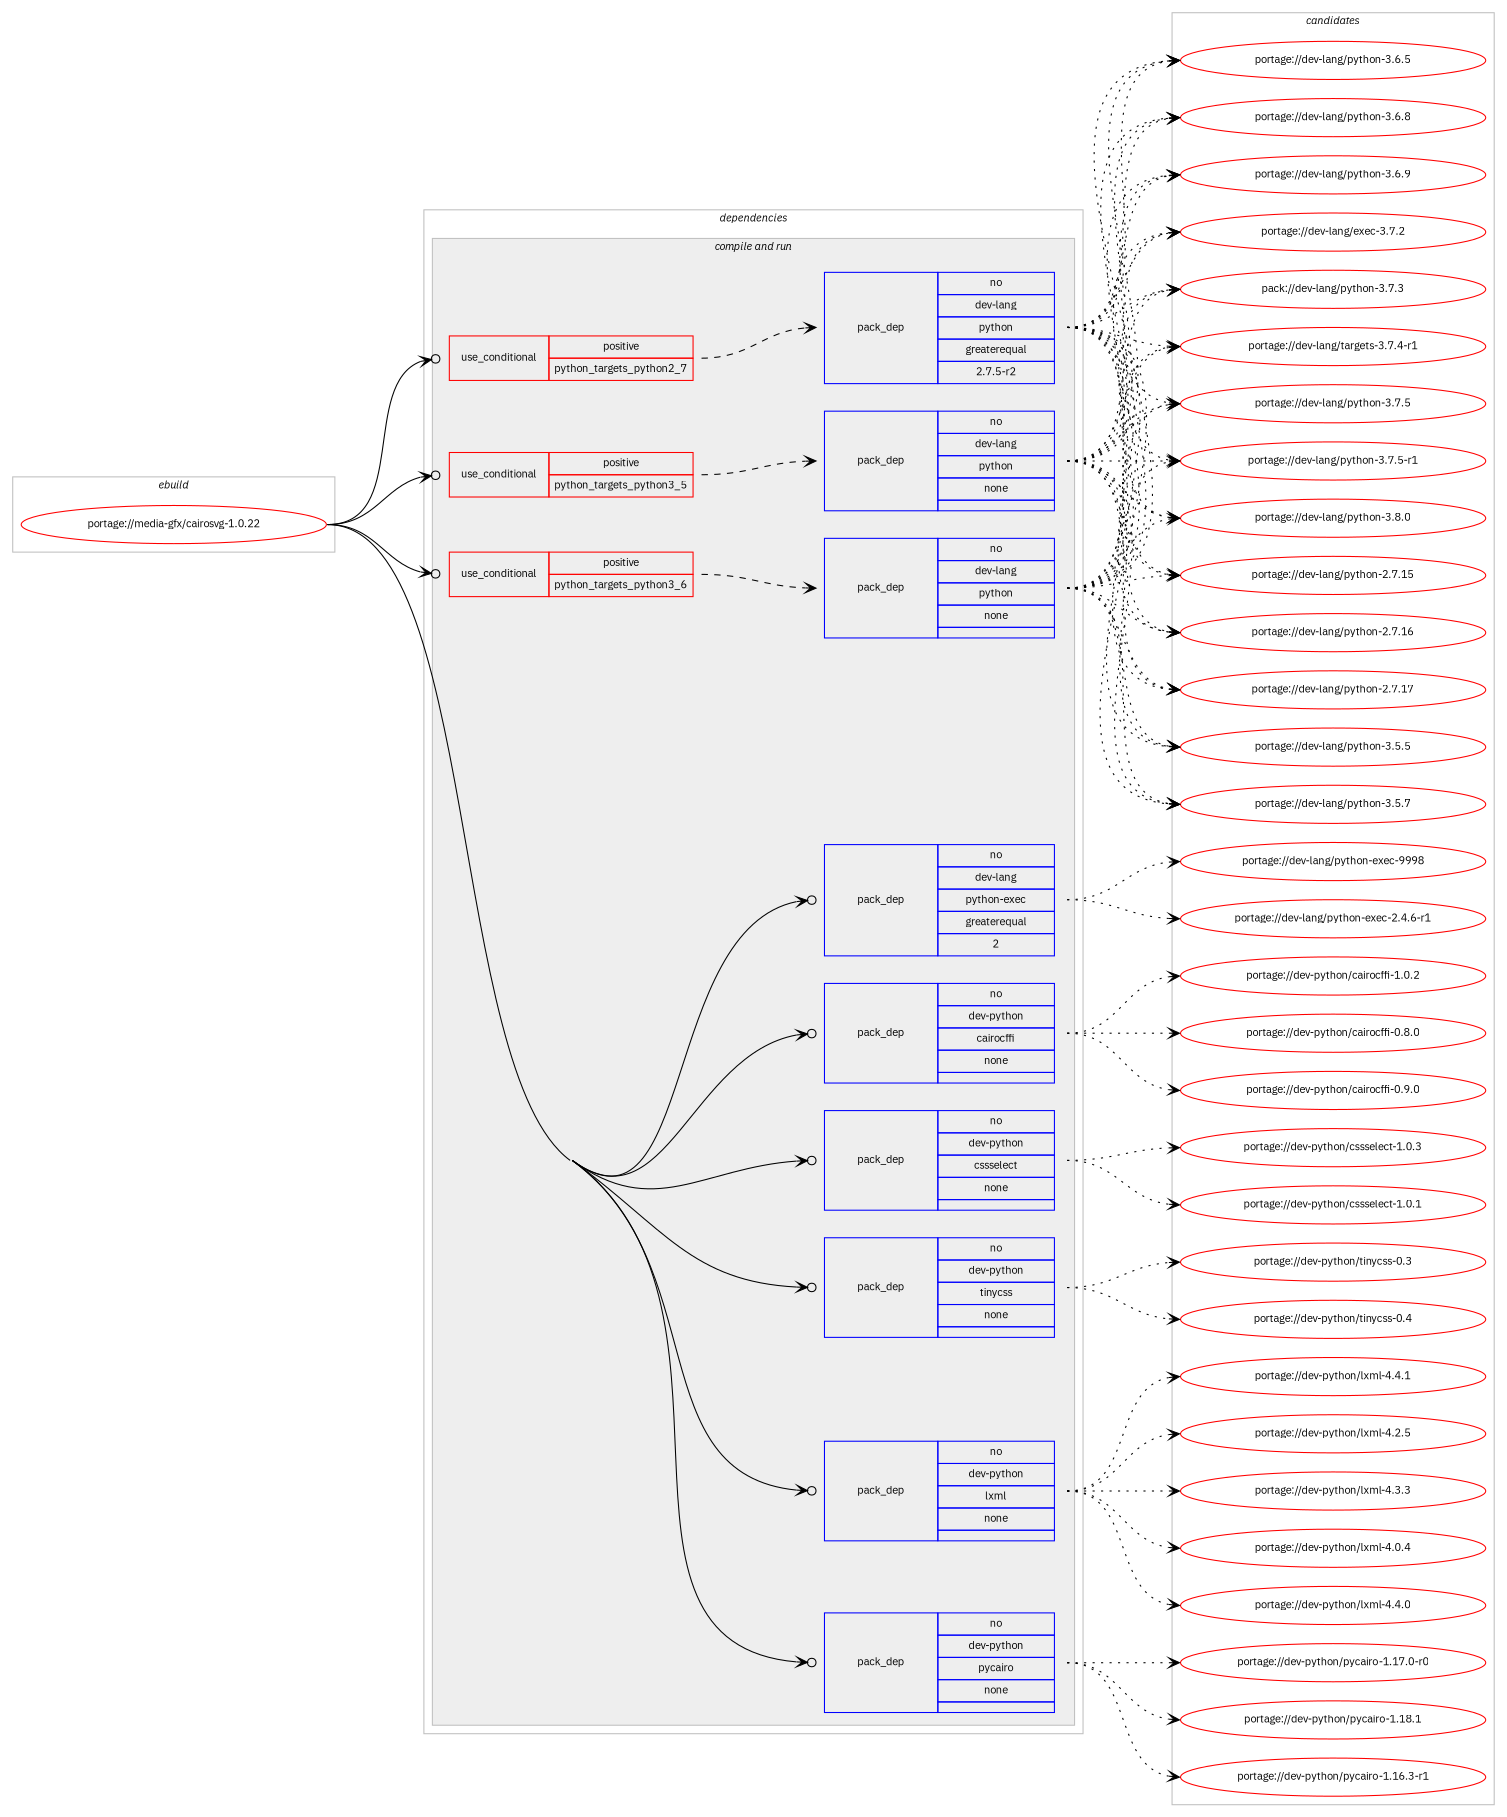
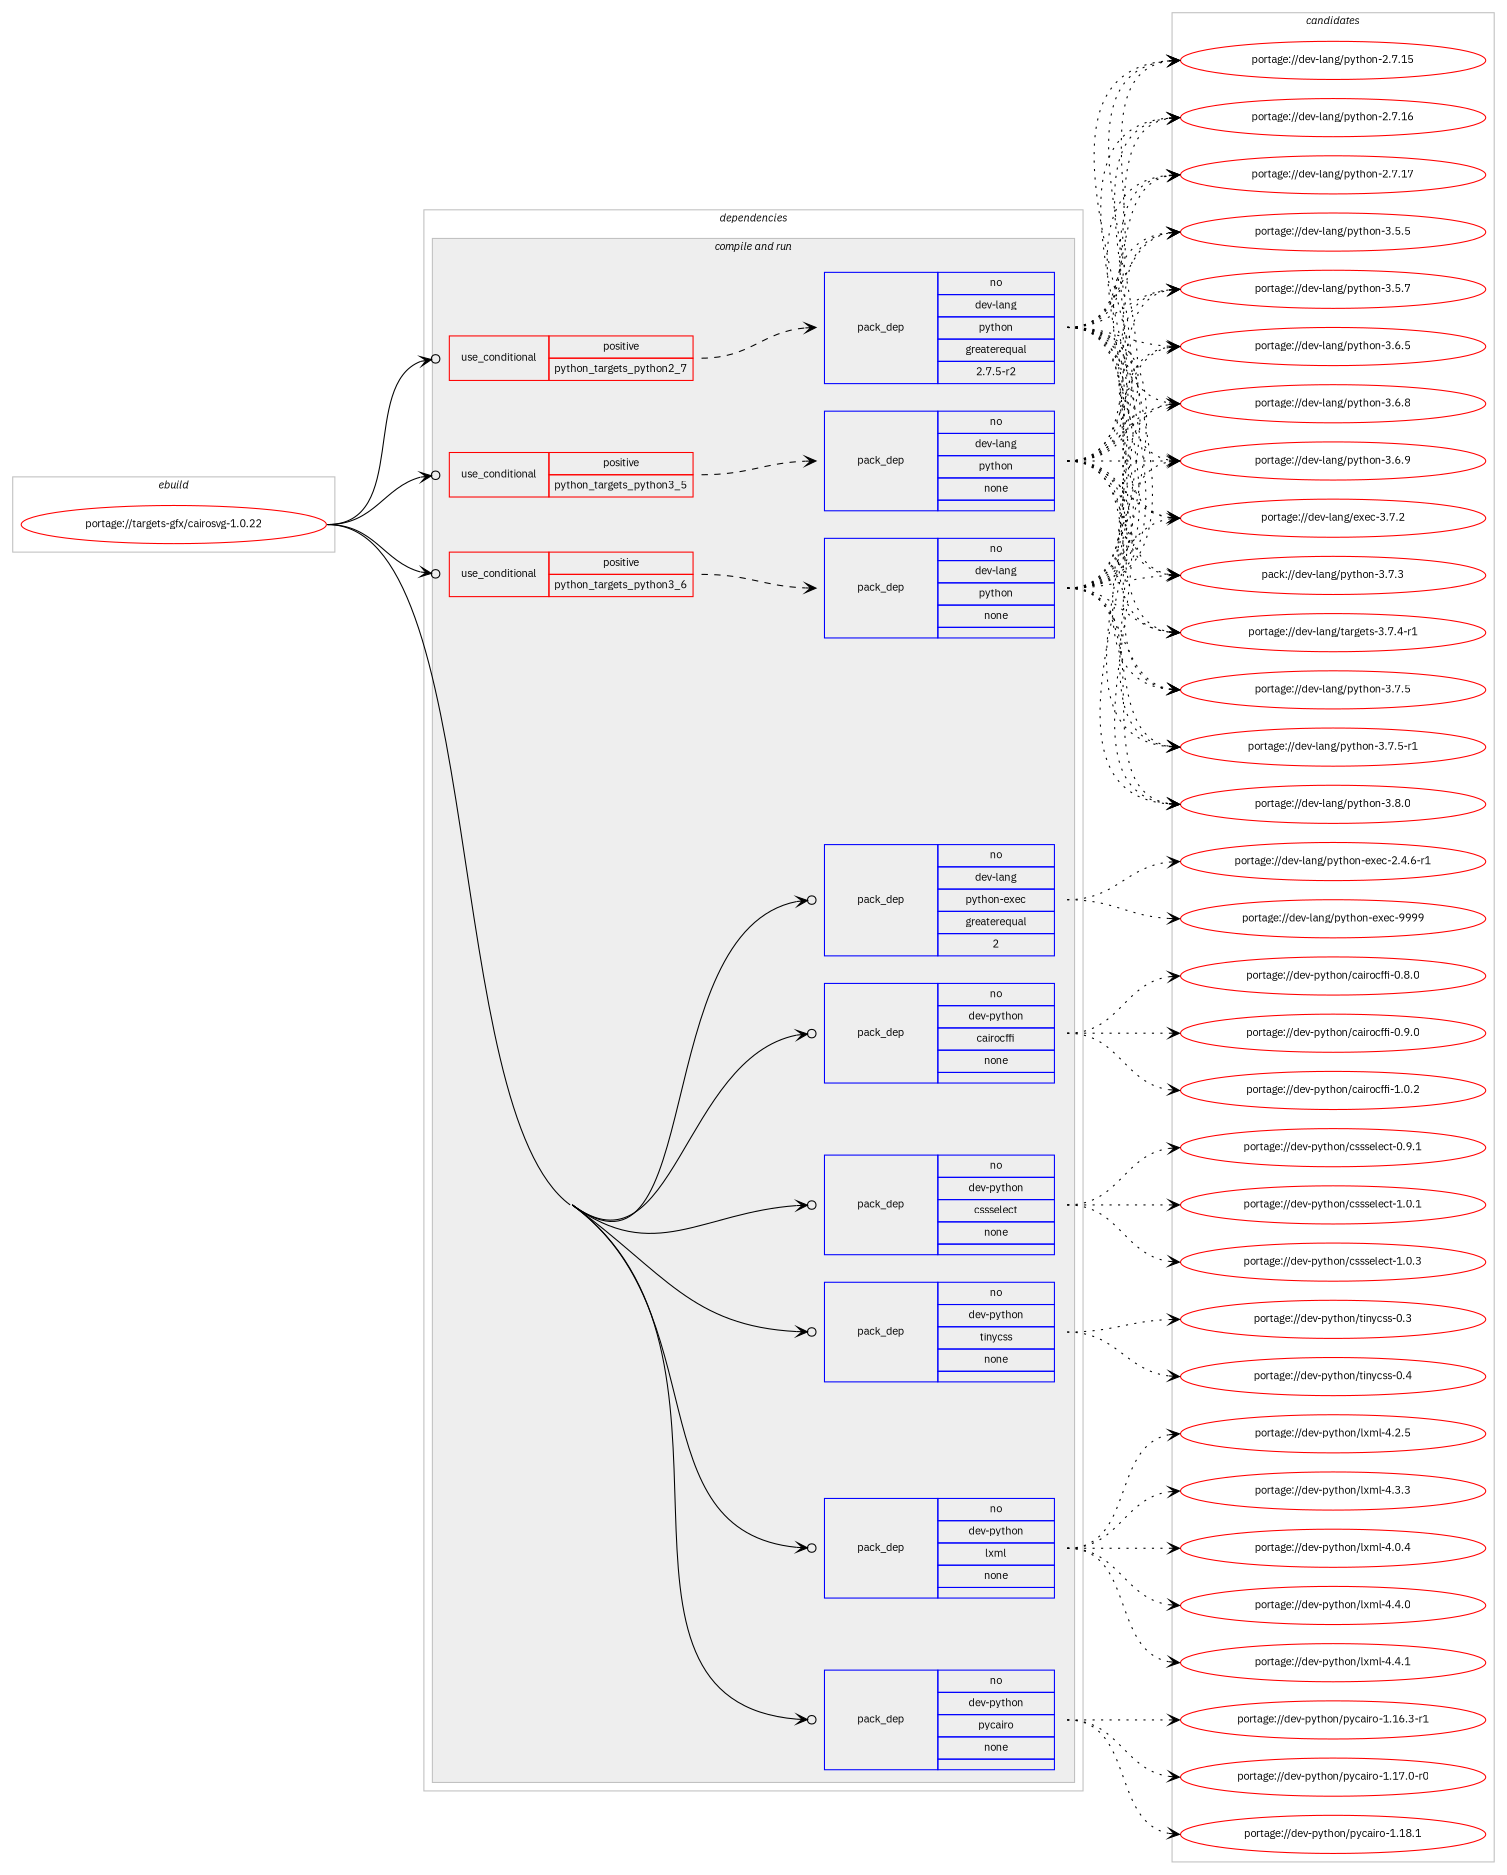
(174, 525) -> (174, 525)
(1333, 862) -> (1333, 919)
none -> (1333, 1148)
